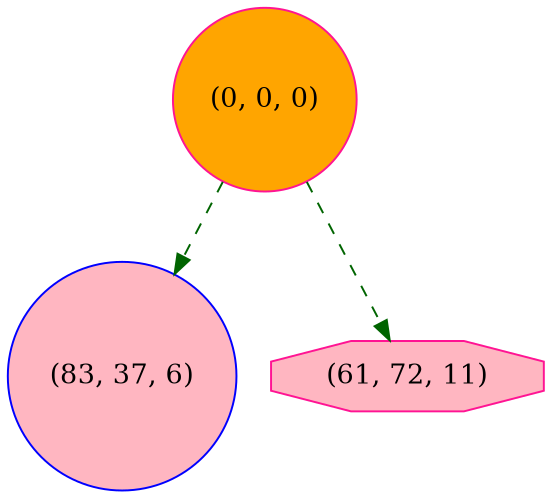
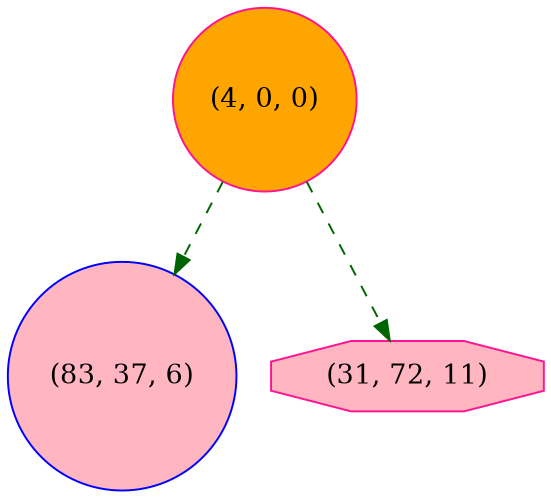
(265, 100) -> (265, 100)
(407, 376) -> (407, 376)
